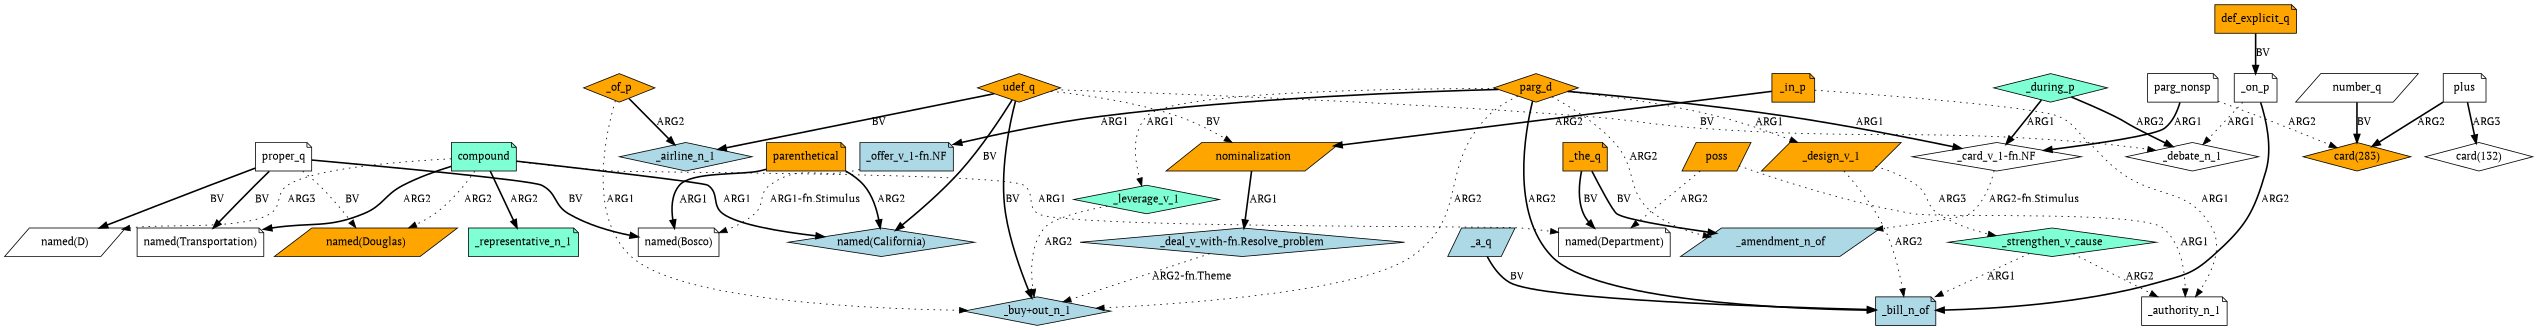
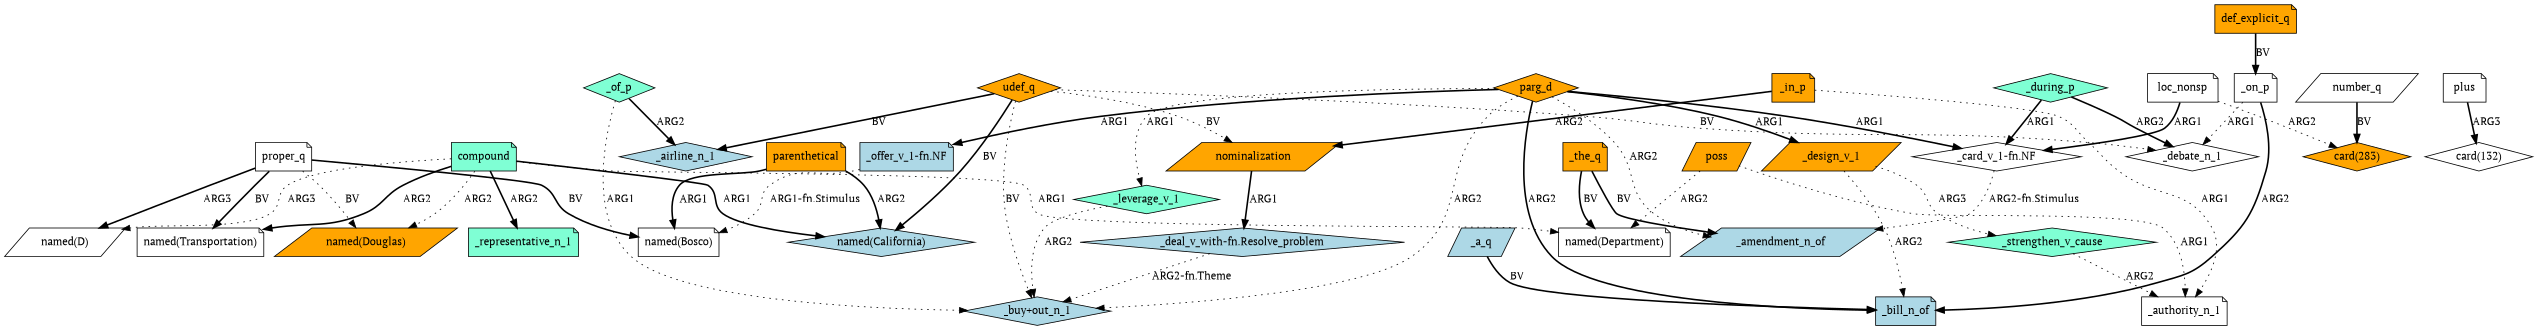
(619, 88) -> (619, 88)
(2183, 88) -> (2183, 88)
(1680, 108) -> (1680, 108)
(2411, 122) -> none
(1004, 197) -> (1004, 197)
(217, 200) -> (217, 200)
(1986, 273) -> none
